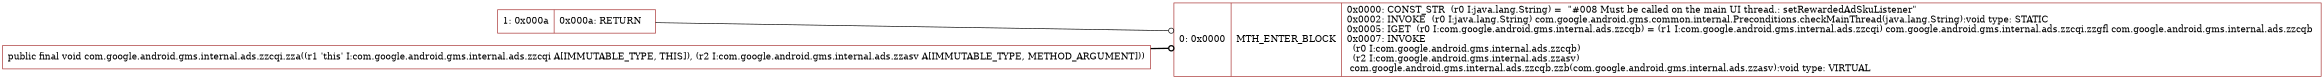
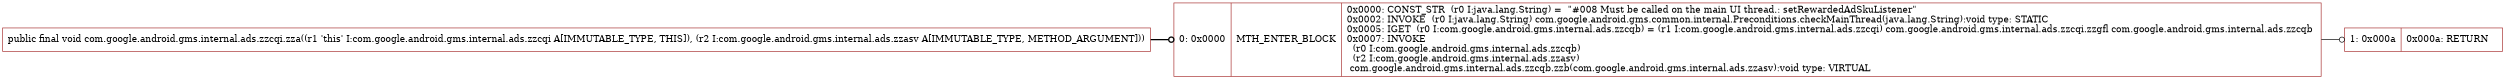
(912, 27) -> (2330, 40)
